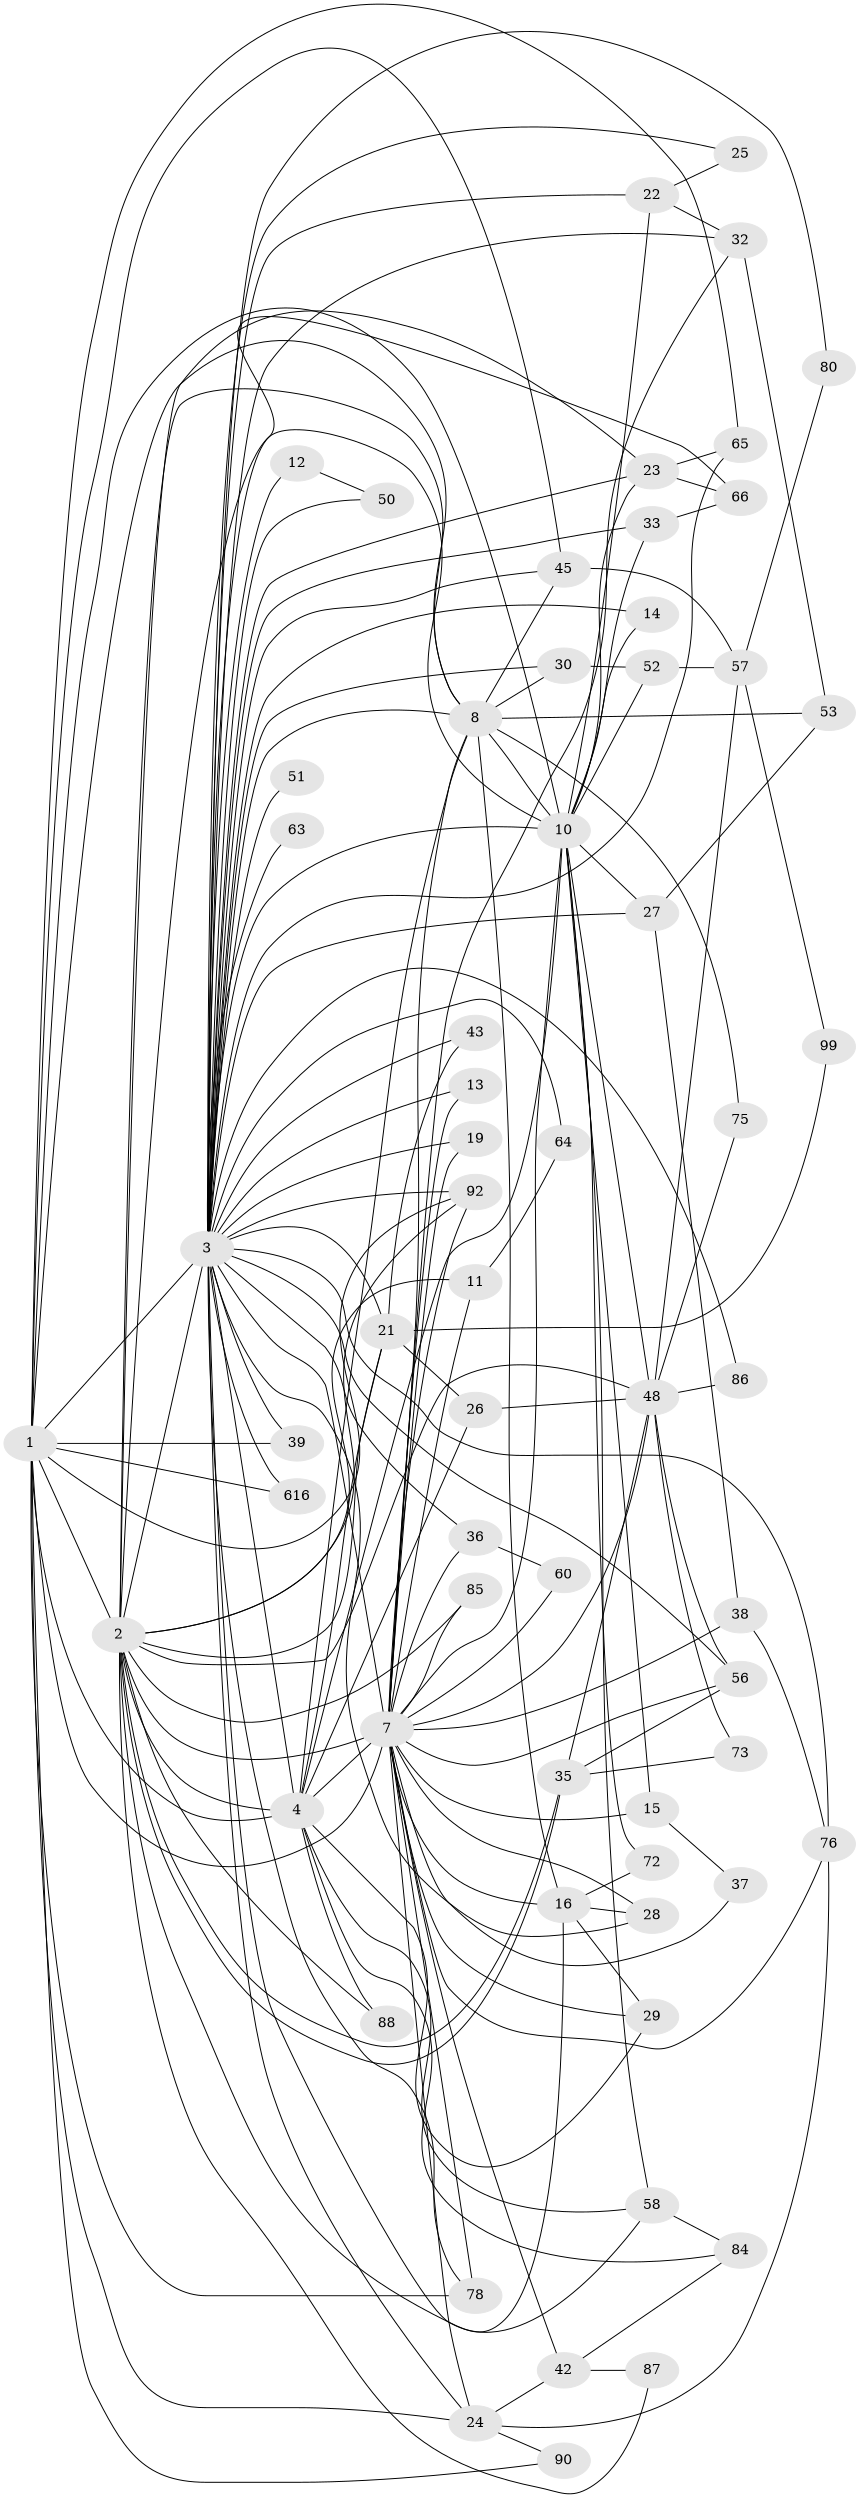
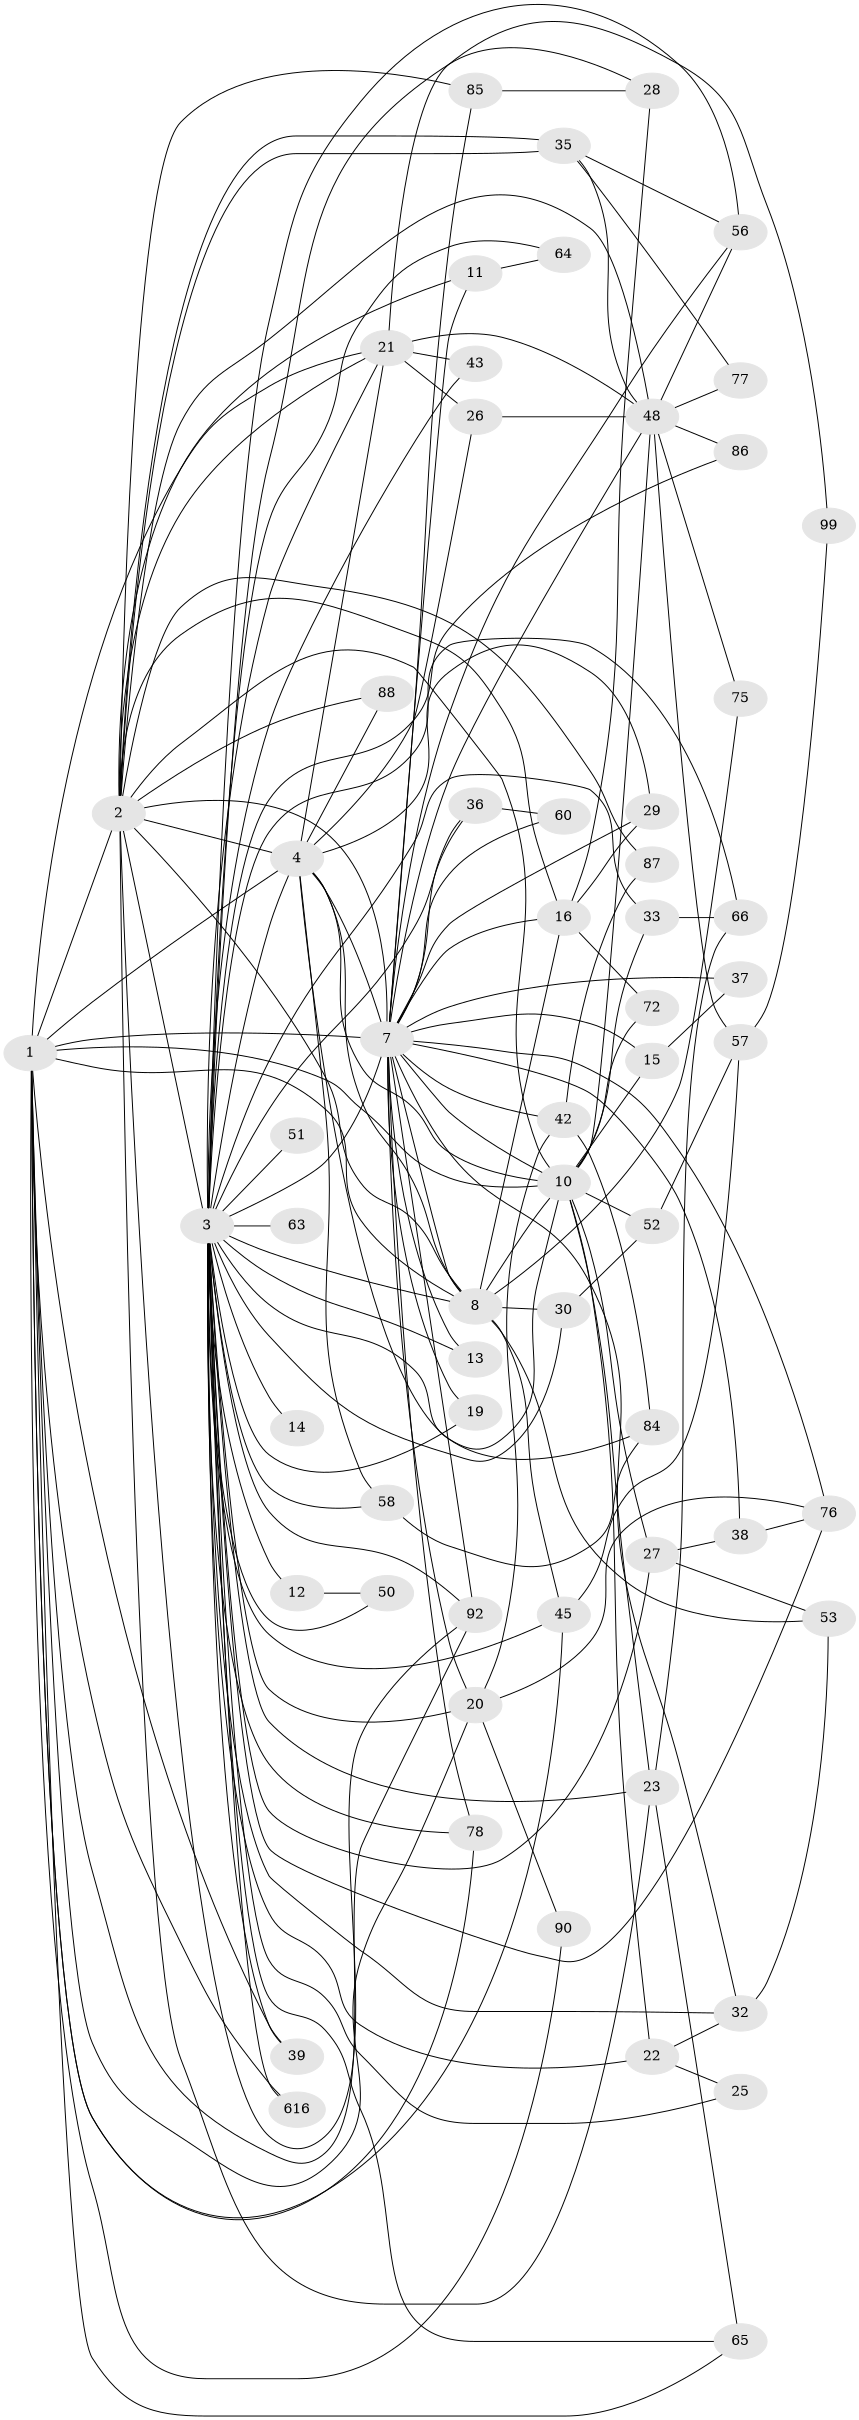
none -> (529, 346)
(829, 368) -> none
(601, 719) -> none
(115, 1350) -> (105, 637)
(741, 1754) -> (741, 381)
(607, 1787) -> none
(497, 1848) -> (564, 91)
(475, 2423) -> (475, 1705)
